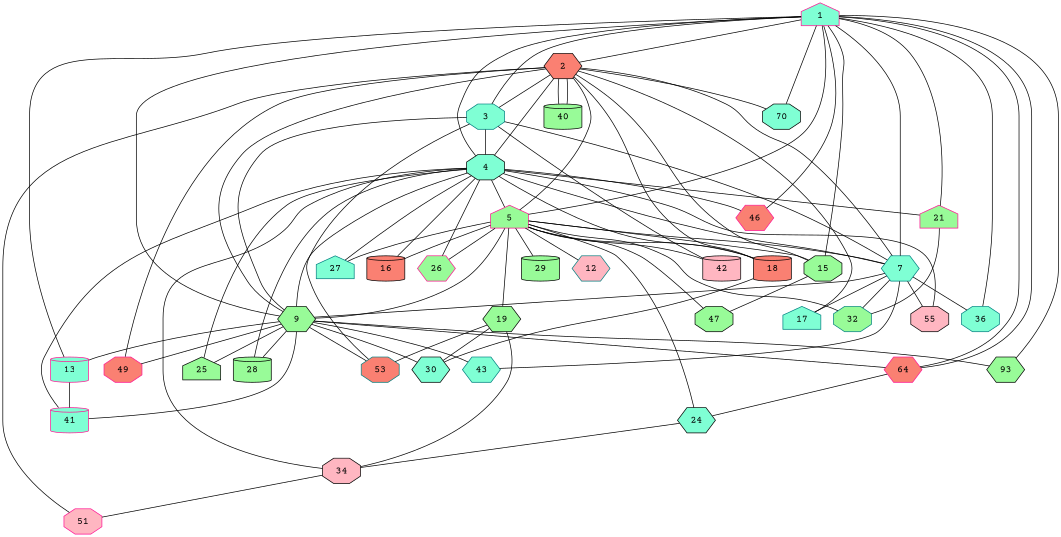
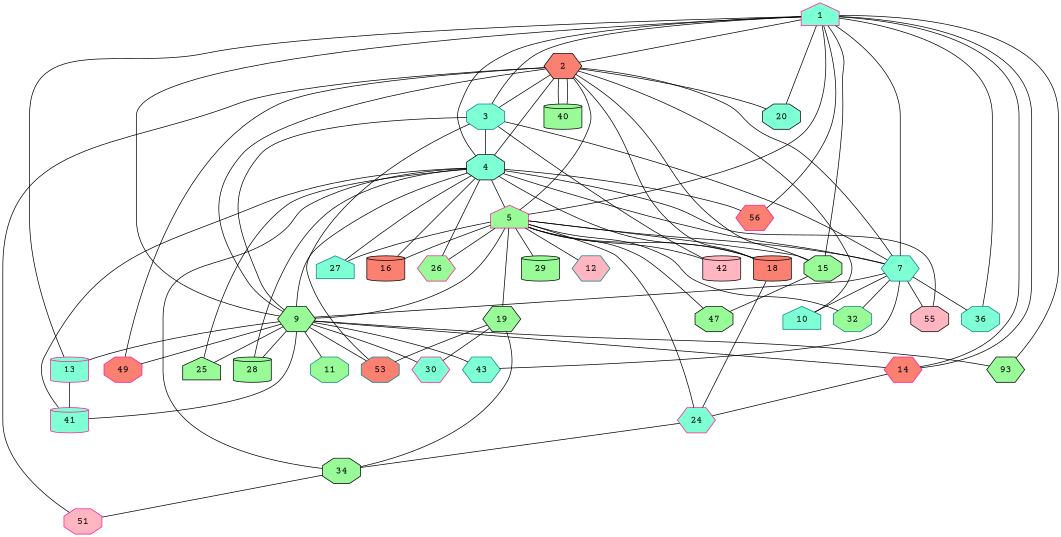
(781, 117) -> (781, 117)
(755, 218) -> (755, 218)
(939, 218) -> none
(802, 319) -> (802, 319)
(598, 320) -> (733, 347)
none -> (330, 370)
(431, 370) -> (431, 370)
(903, 370) -> (903, 370)
(696, 420) -> (696, 420)
(342, 471) -> (342, 471)
